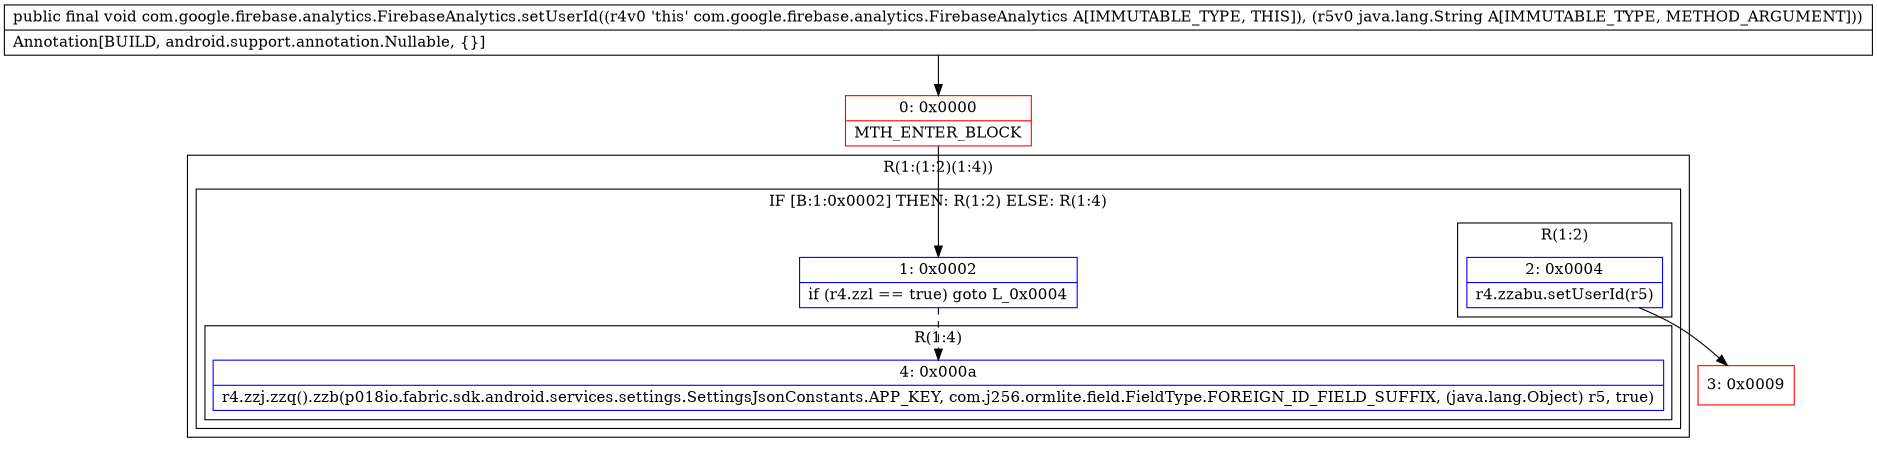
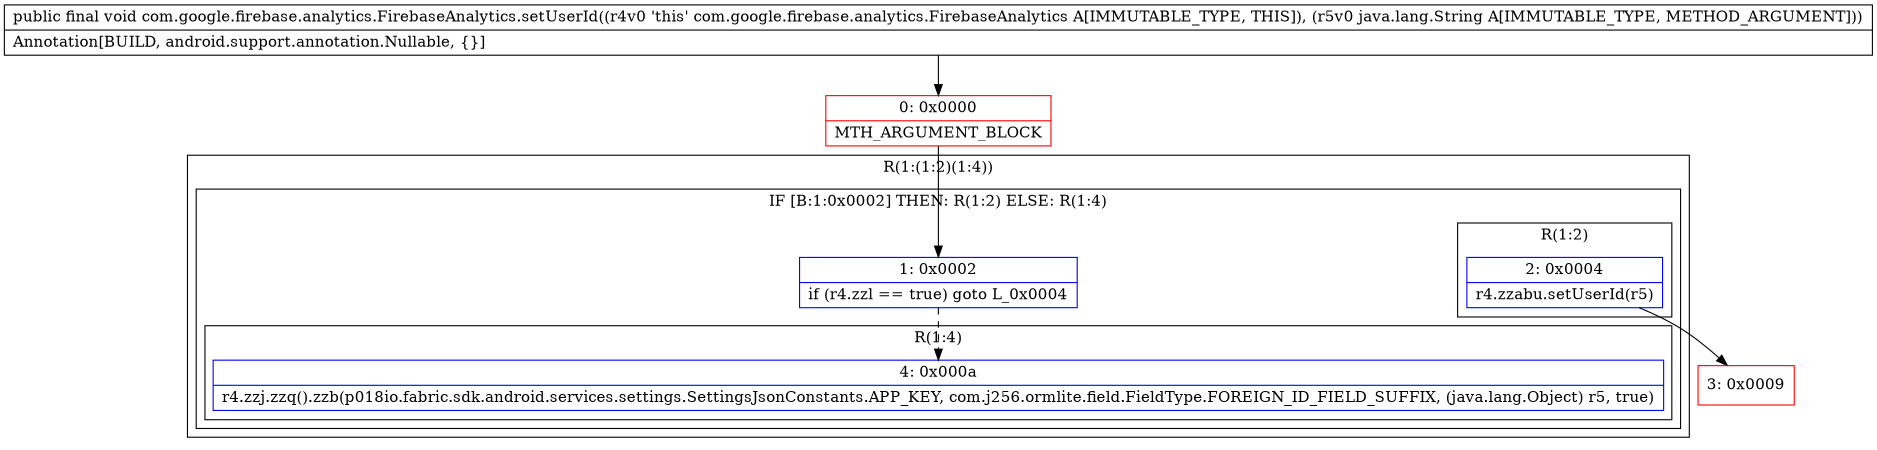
(938, 133) -> (938, 133)
